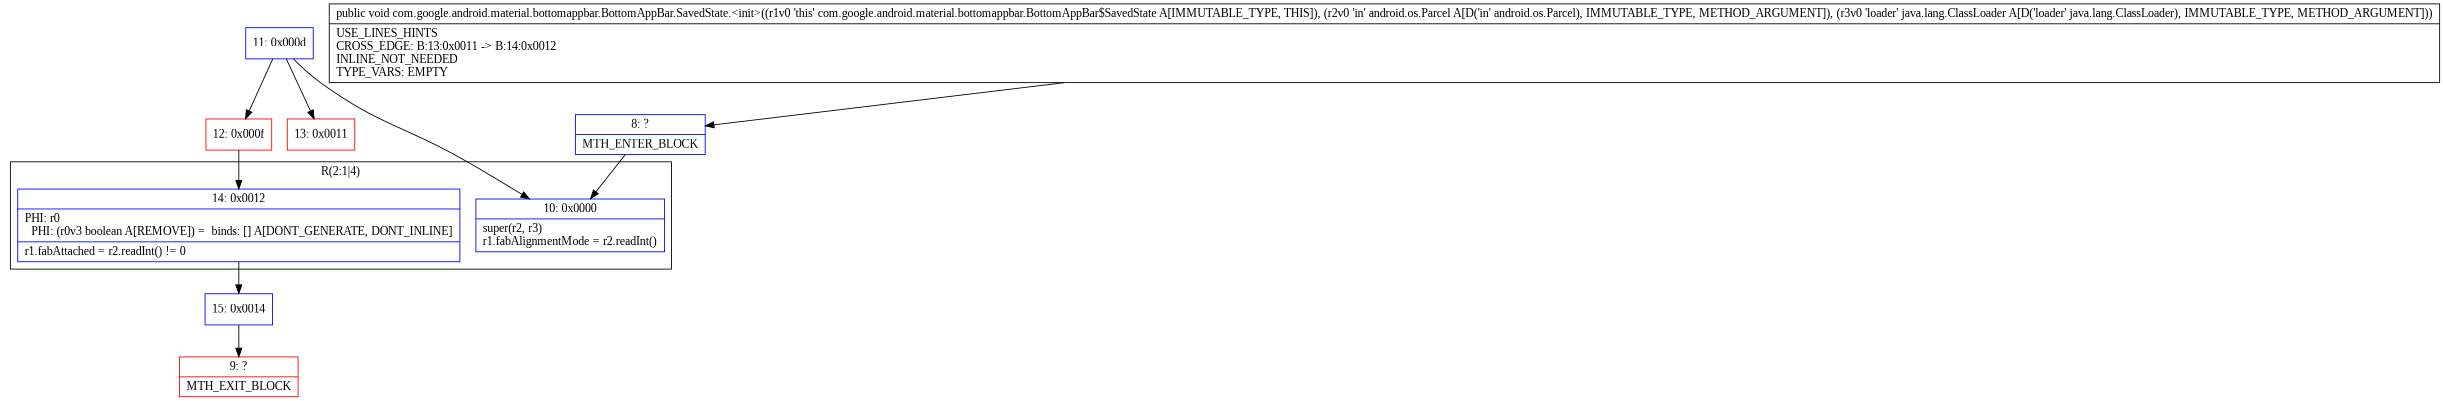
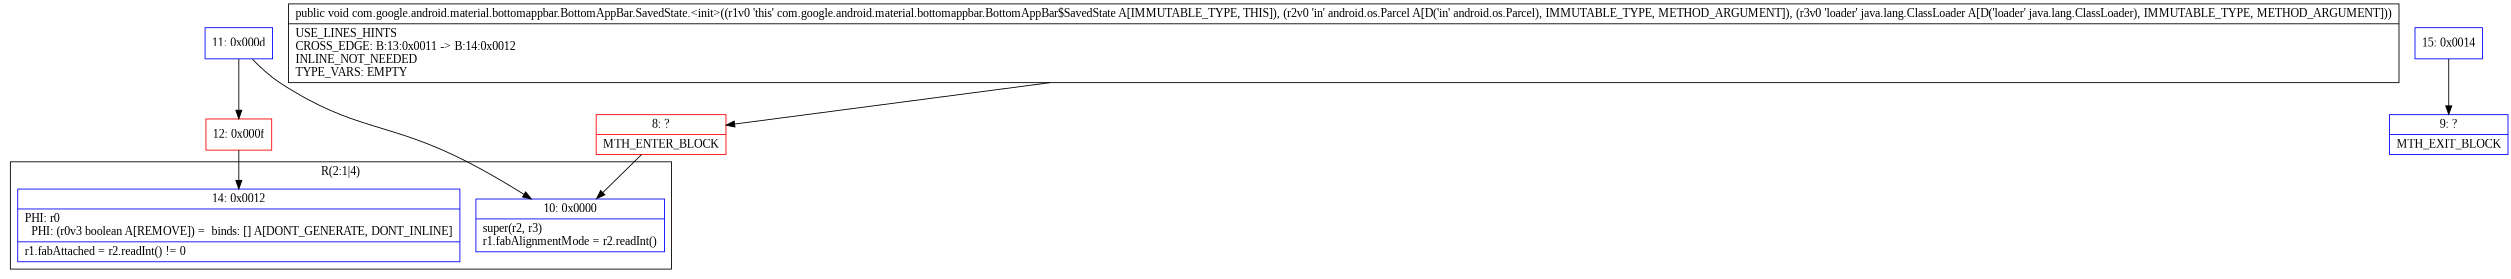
(321, 135) -> none
(640, 135) -> (661, 135)
(239, 274) -> none
(239, 377) -> (2449, 135)
